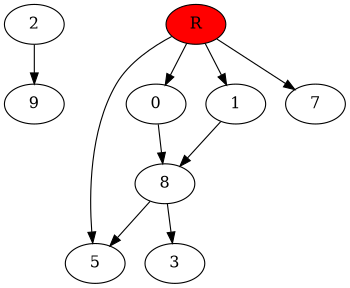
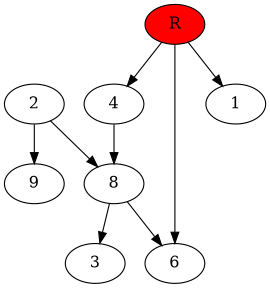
(156, 104) -> (114, 104)
(315, 104) -> none
(204, 140) -> (70, 140)
(95, 263) -> (175, 263)
